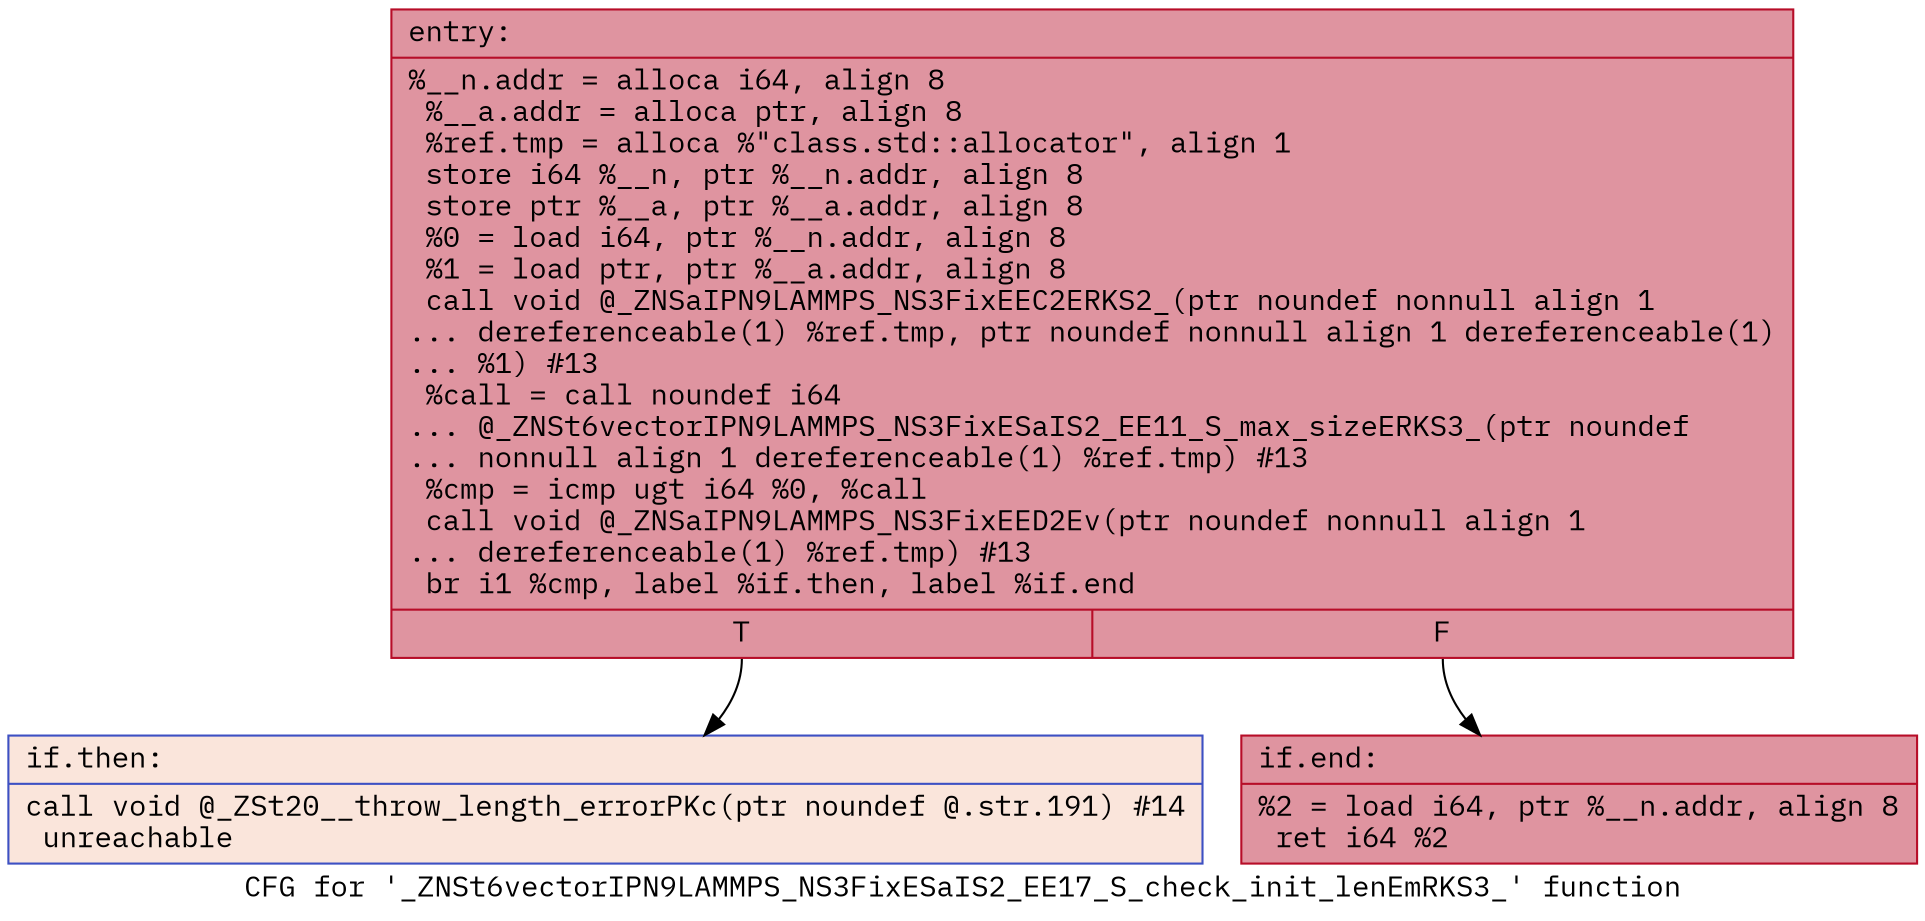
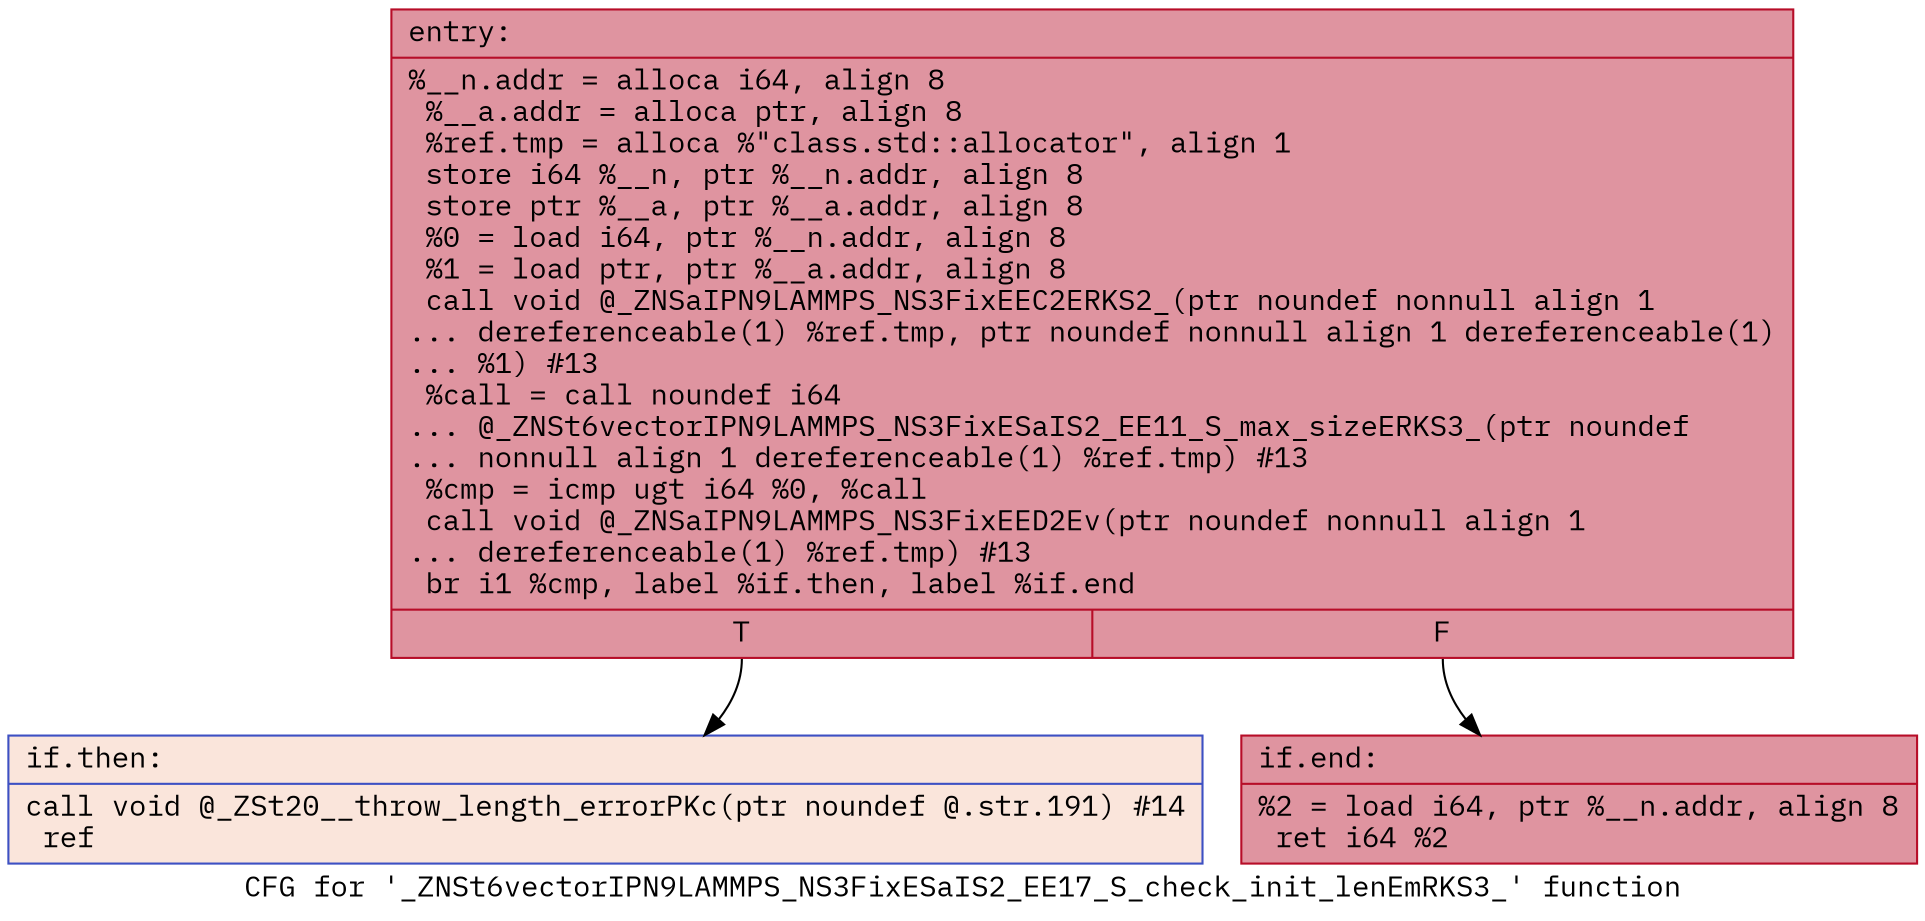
(130, 838) -> (61, 838)
